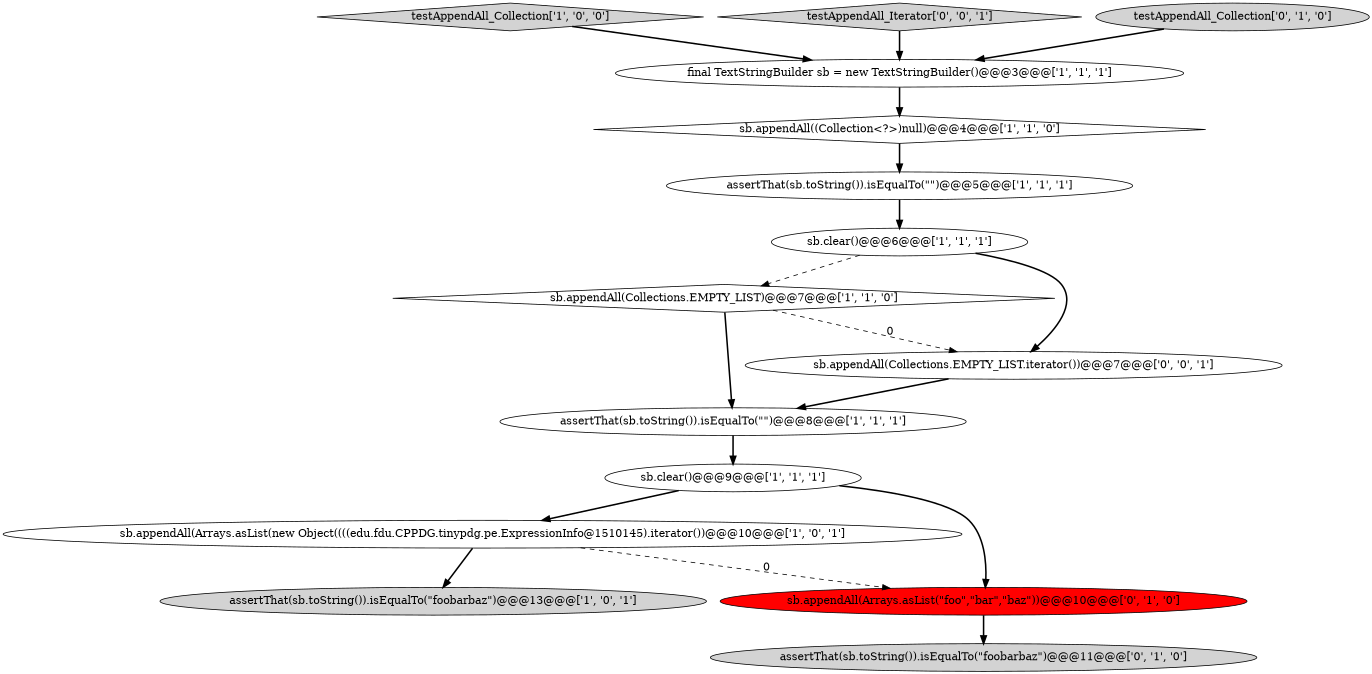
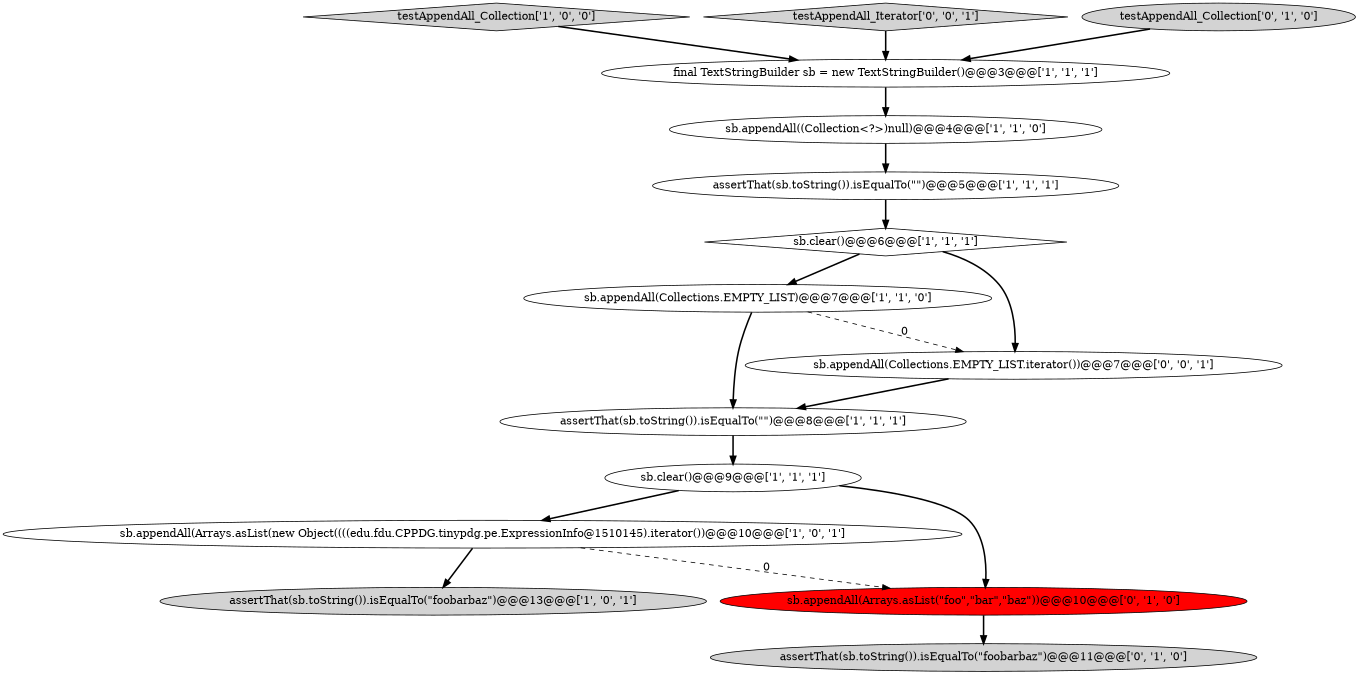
(900, 130) -> (886, 130)
(900, 242) -> (886, 242)
(814, 269) -> (827, 268)
(724, 298) -> (758, 298)
